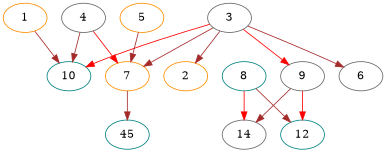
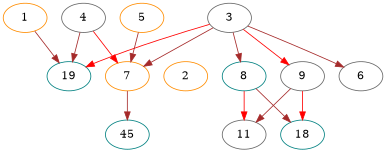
(210, 44) -> (236, 43)
(69, 76) -> (69, 76)
(244, 135) -> (244, 135)
(303, 135) -> (303, 135)
